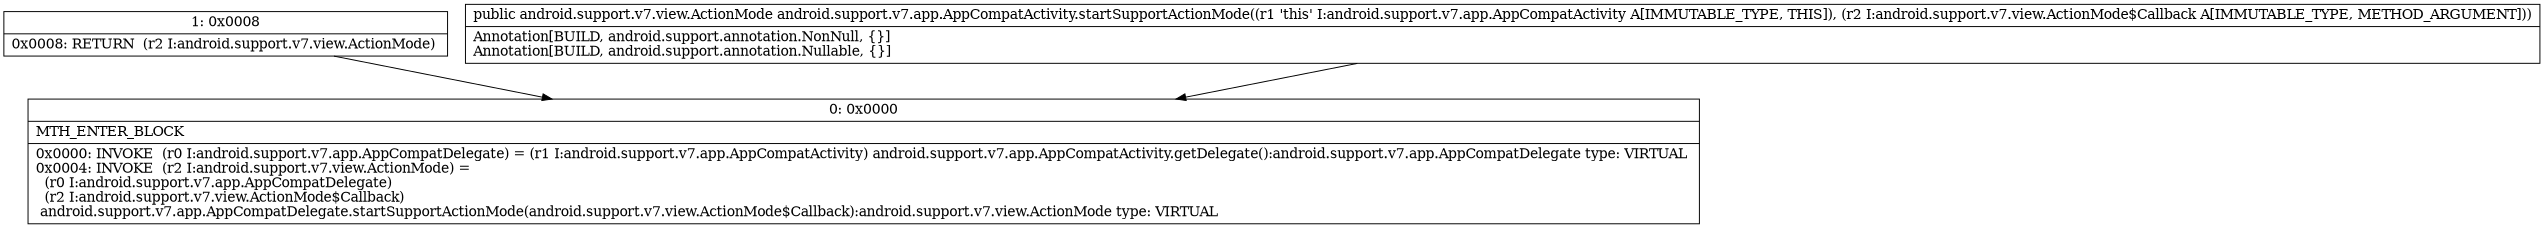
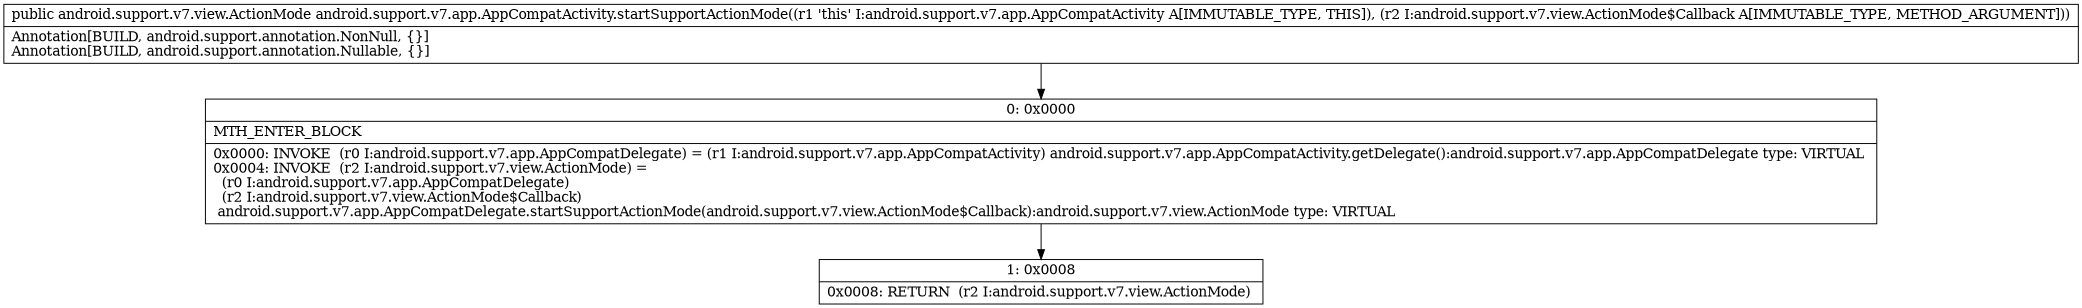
(438, 77) -> (1041, 237)
